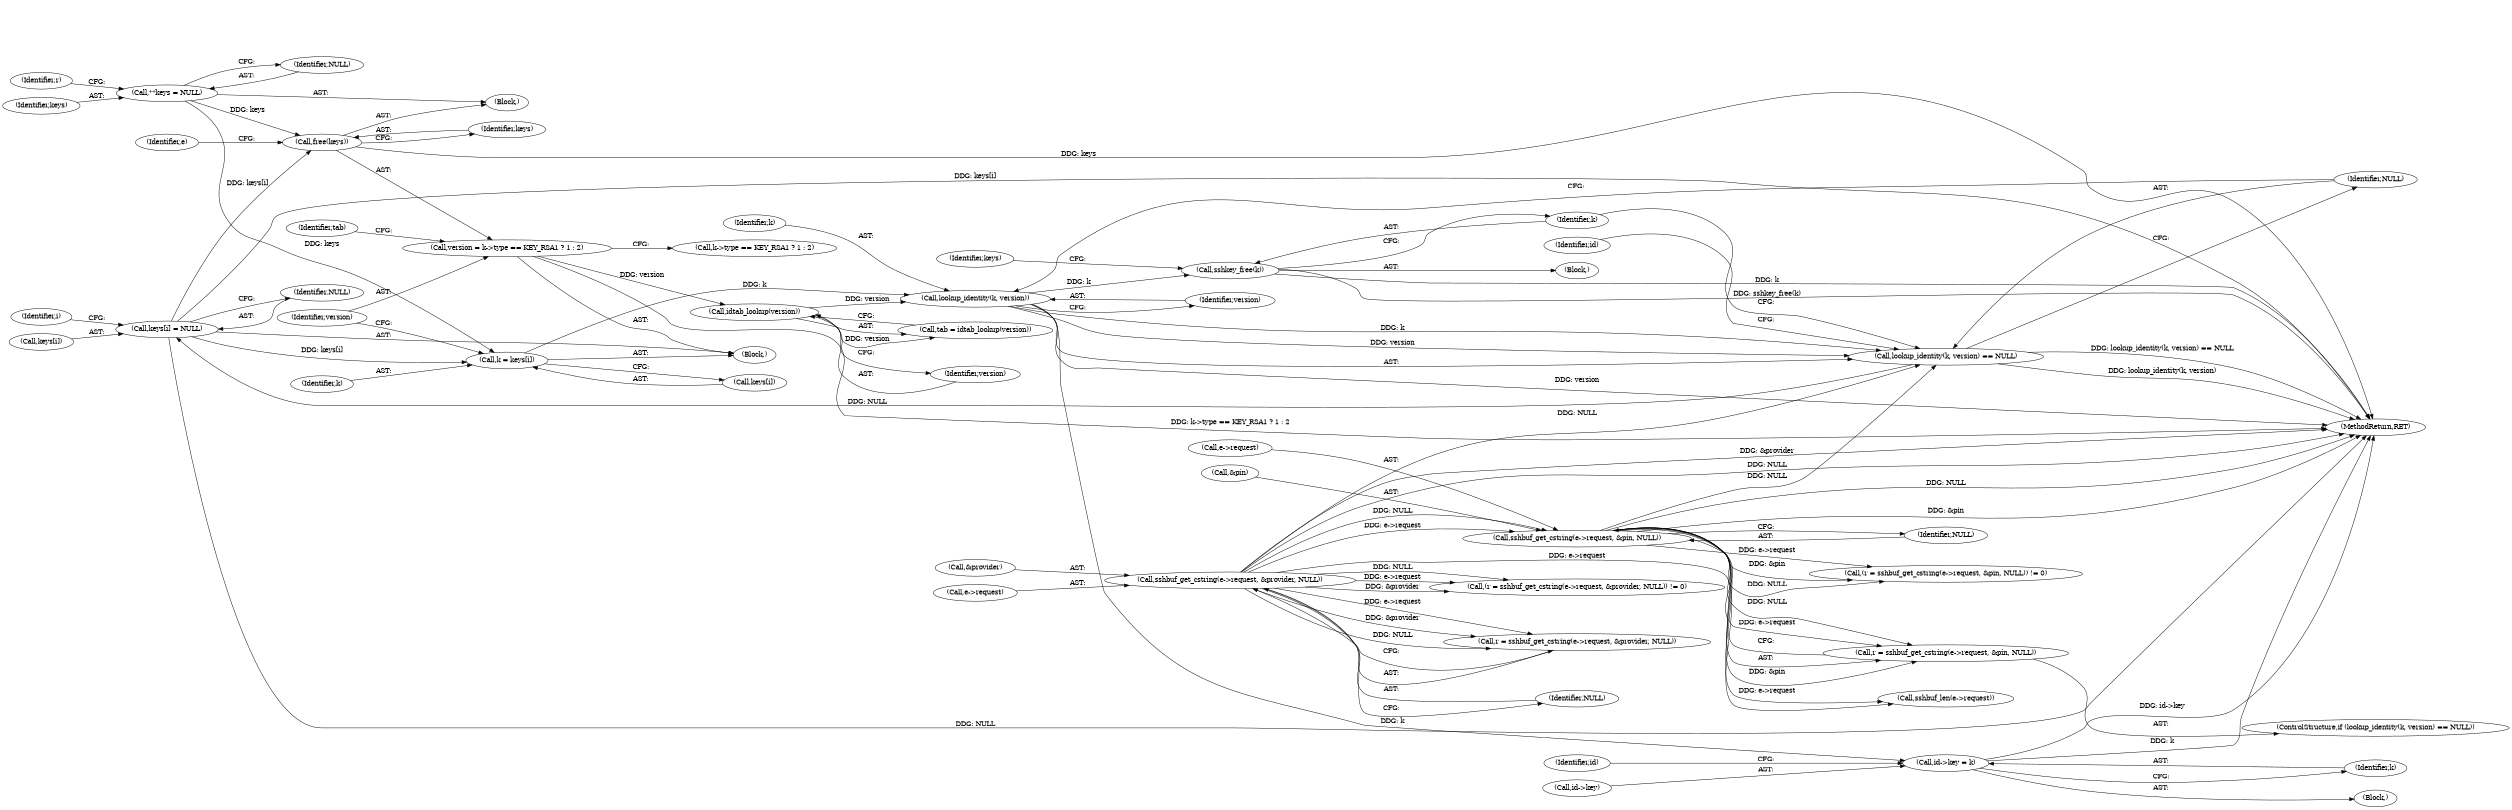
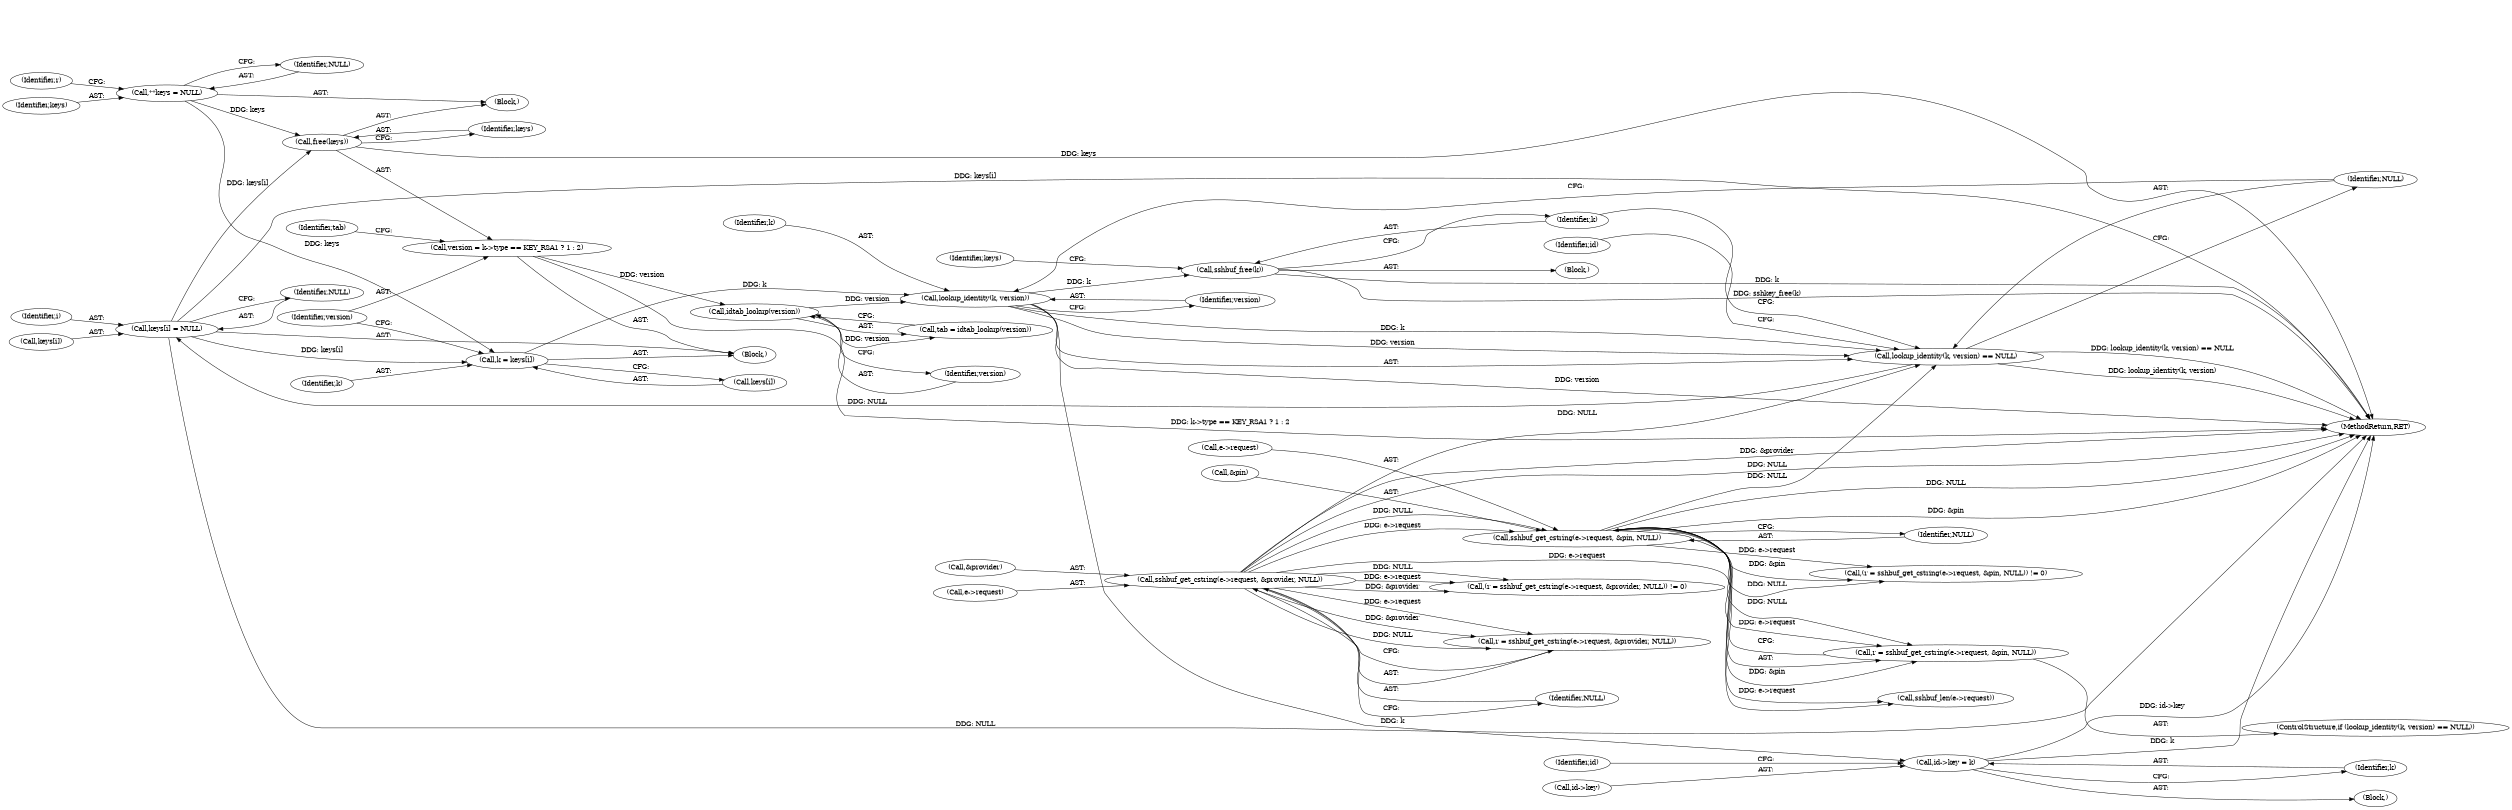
(167, 142) -> none
(755, 248) -> none
(1230, 270) -> (1230, 270)
(98, 319) -> (98, 319)
